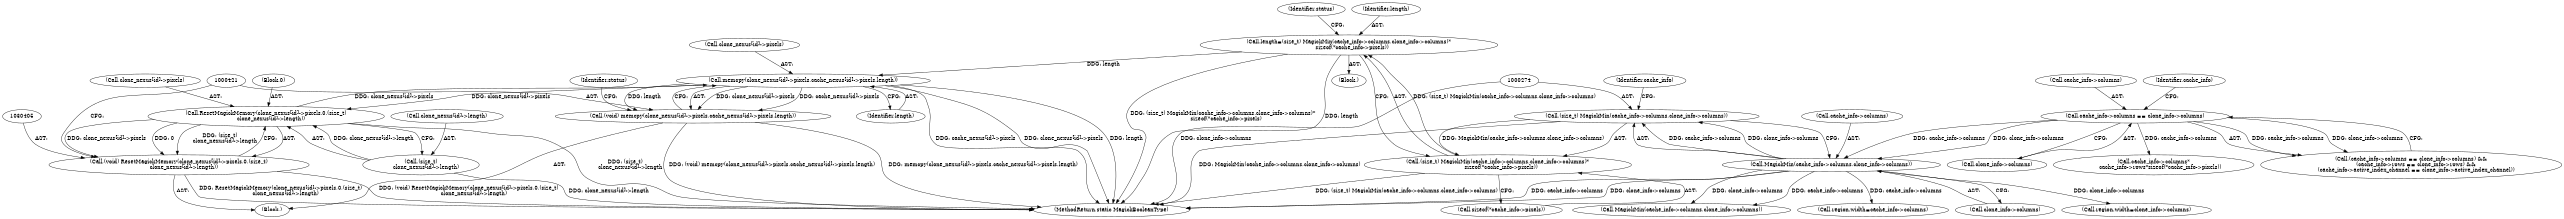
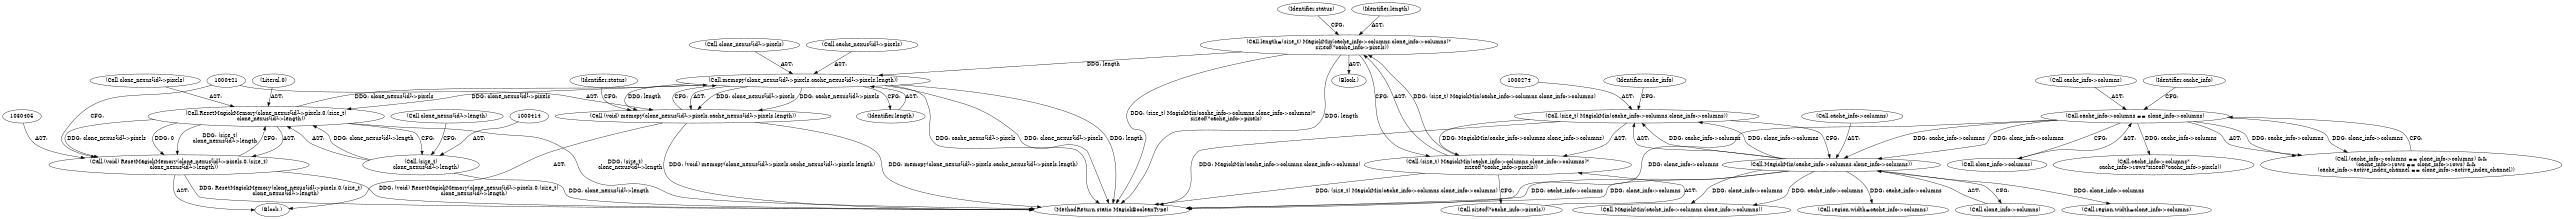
none -> (862, 45)
(274, 81) -> (274, 81)
none -> (529, 116)
(1302, 127) -> (1642, 160)
(451, 139) -> (451, 139)
